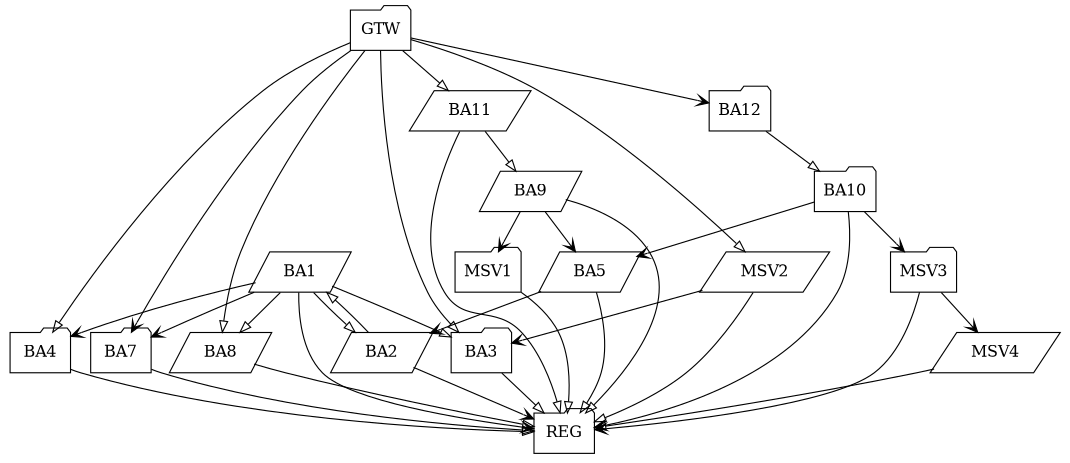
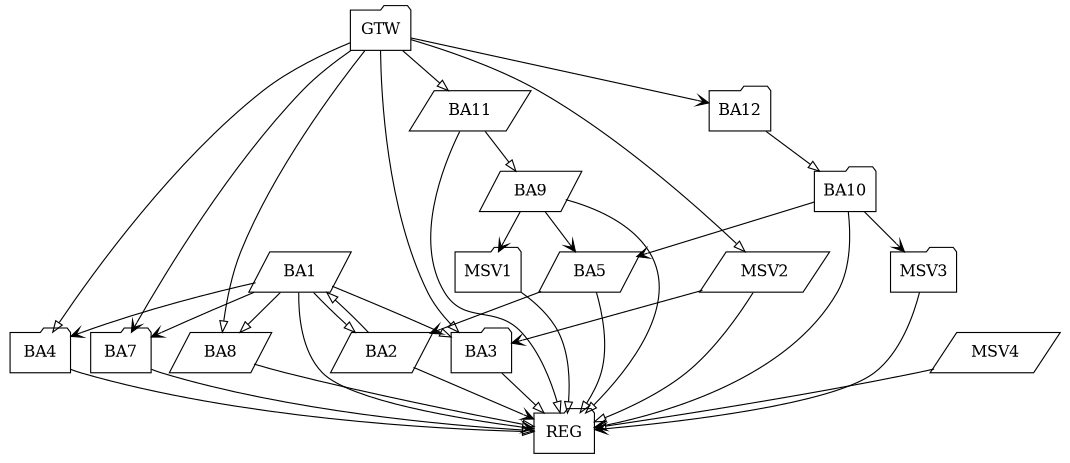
(956, 308) -> none
